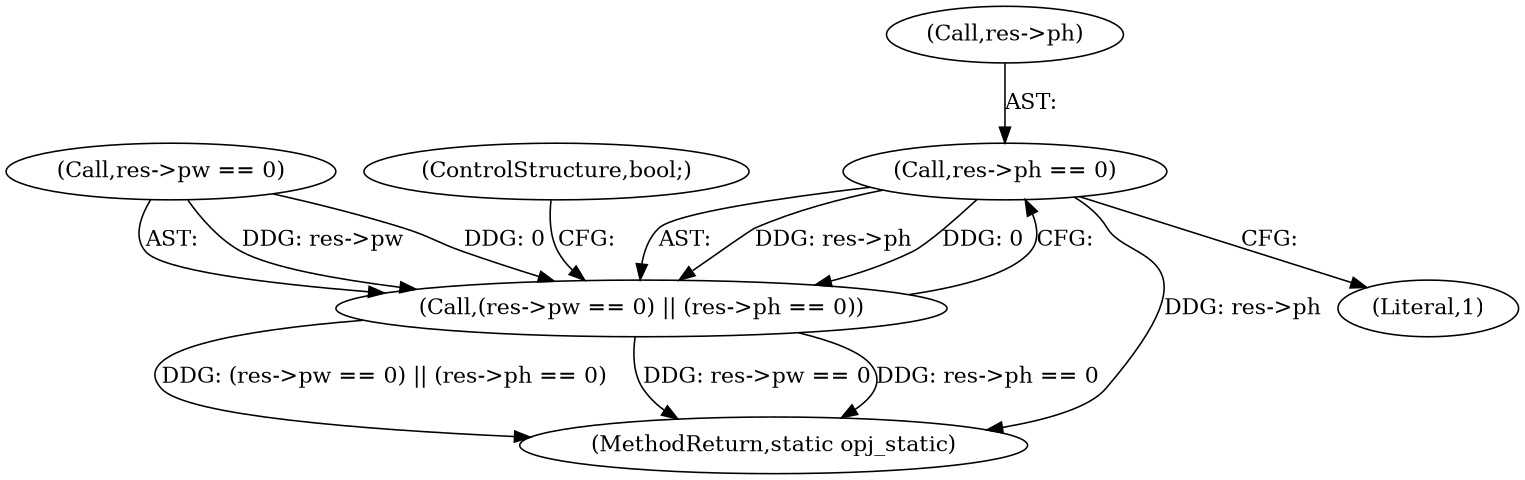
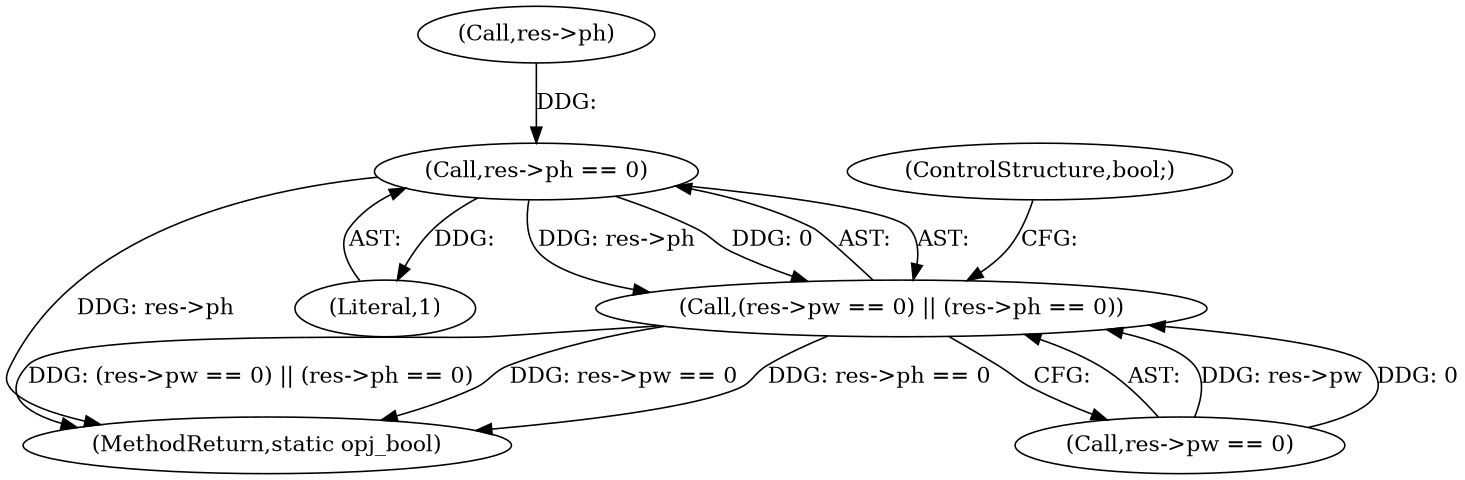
(1035, 103) -> (570, 103)
none -> (348, 230)
(1069, 240) -> (868, 240)
(1273, 240) -> (468, 240)
none -> (1018, 380)
(774, 445) -> (267, 445)
